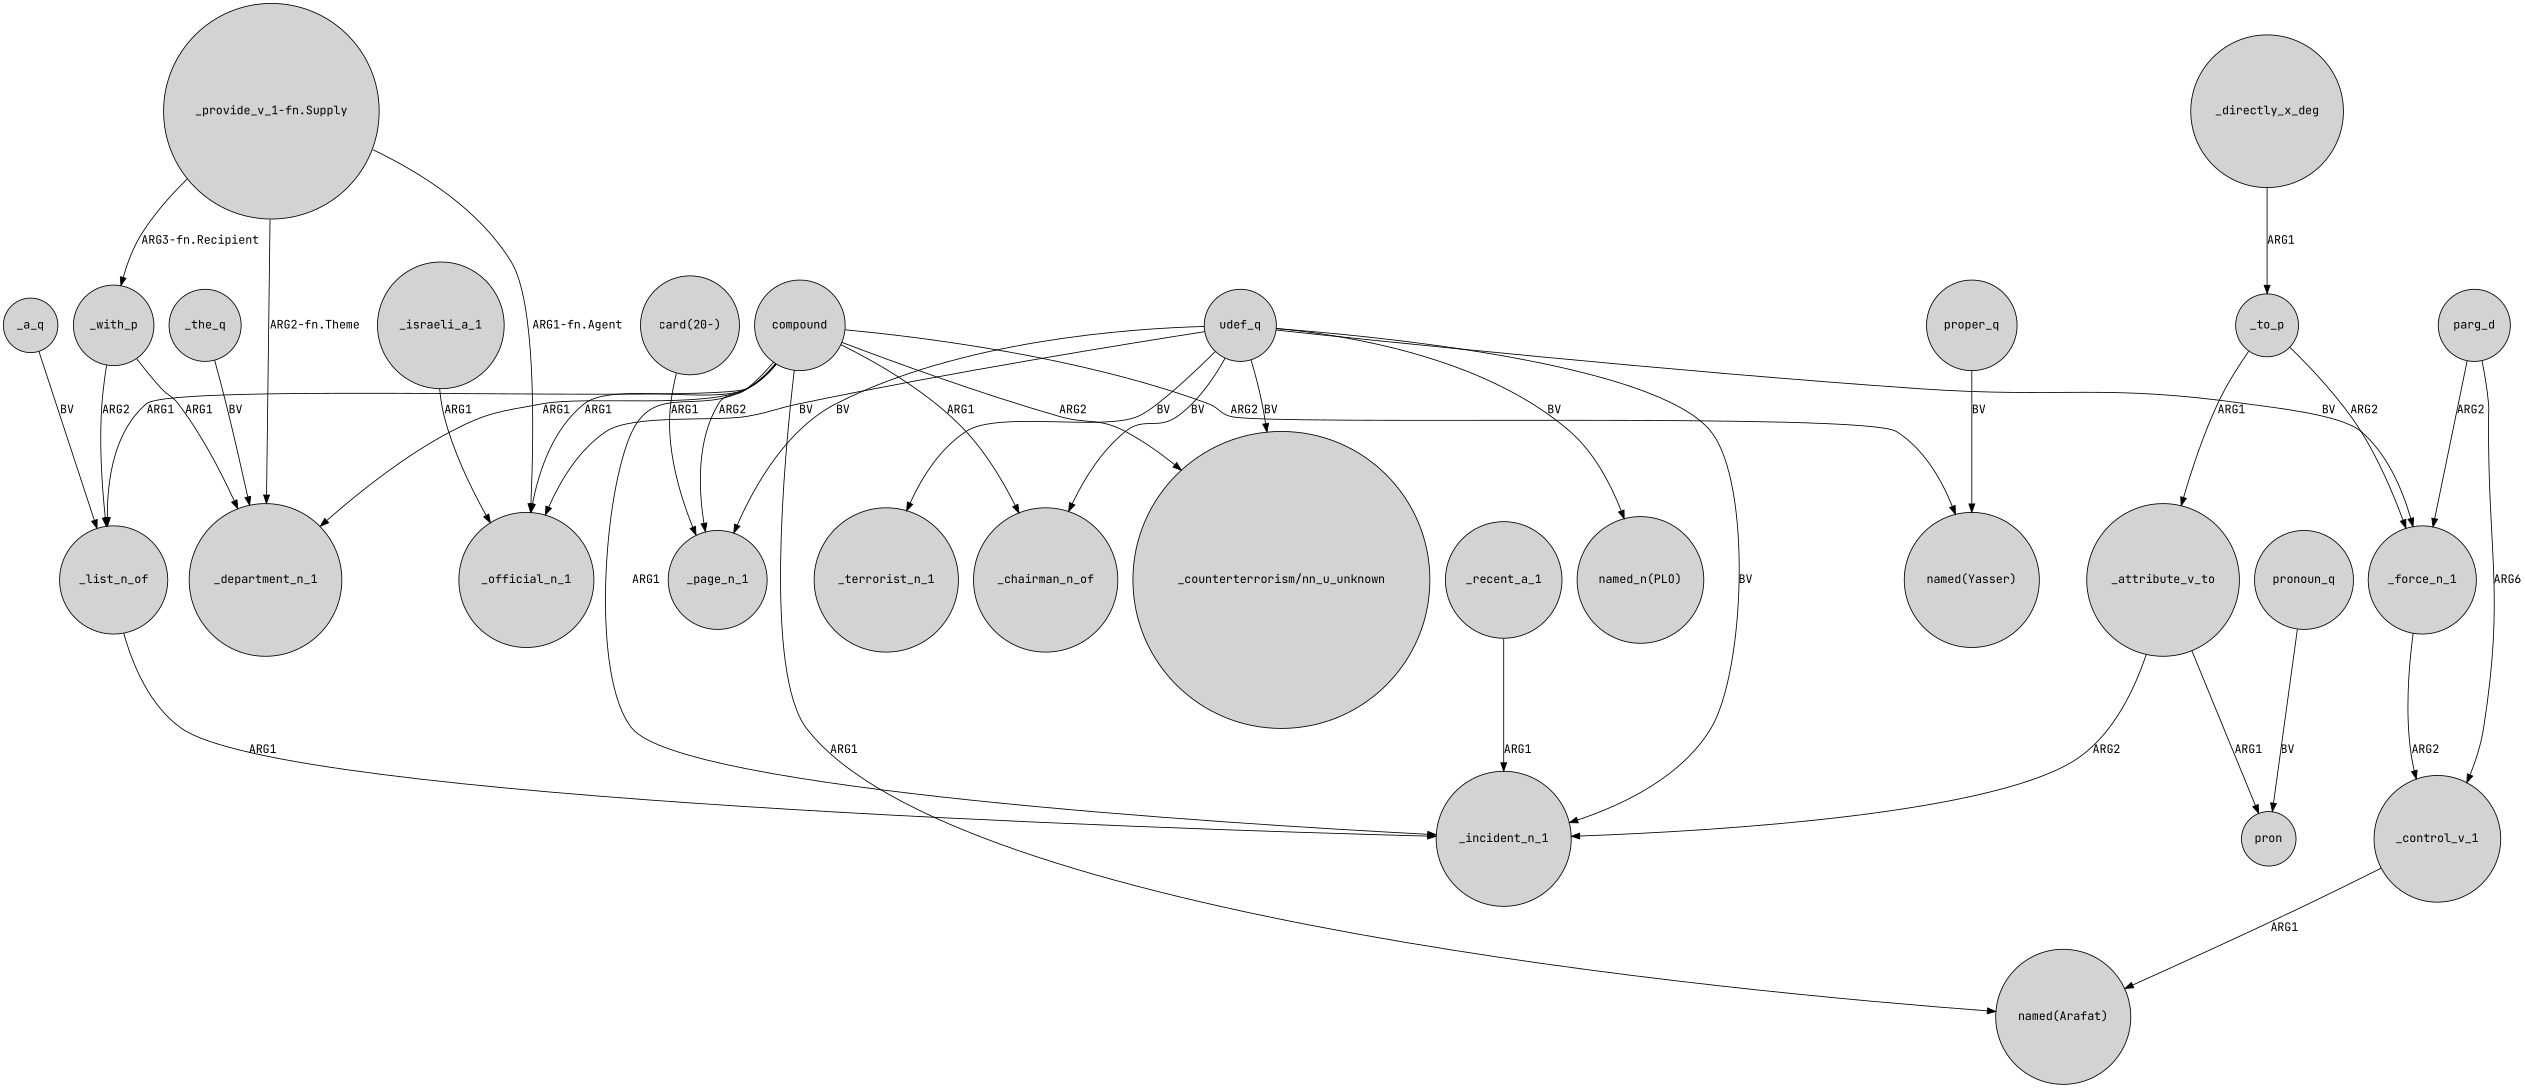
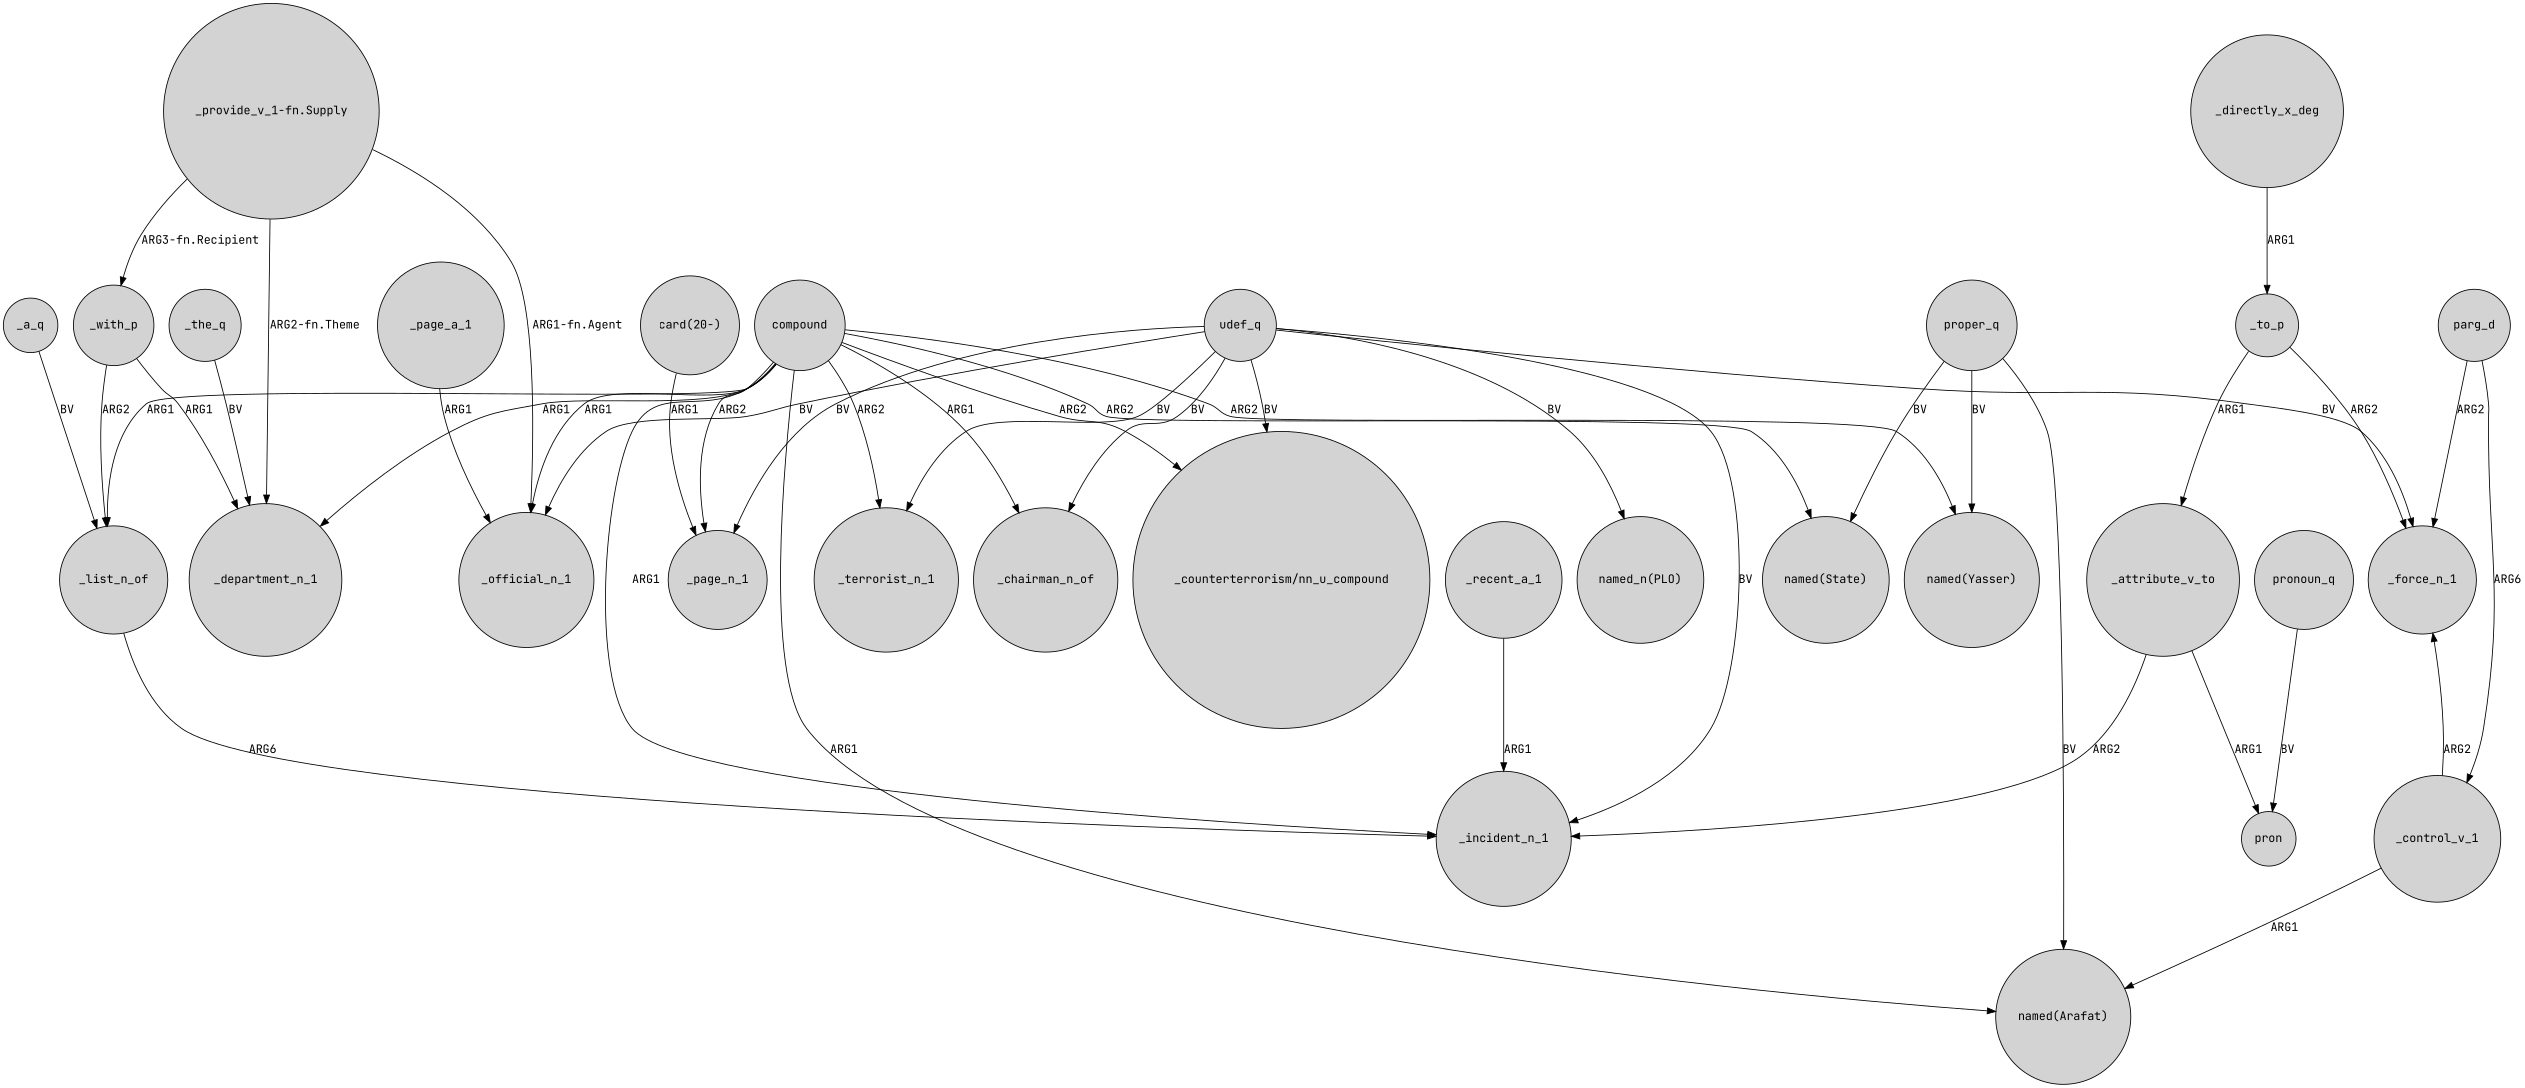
(441, 325) -> (441, 325)
none -> (862, 427)
(1281, 580) -> (1281, 580)
none -> (1826, 580)
none -> (2061, 643)
(2408, 702) -> (2442, 708)
(263, 750) -> (263, 750)
